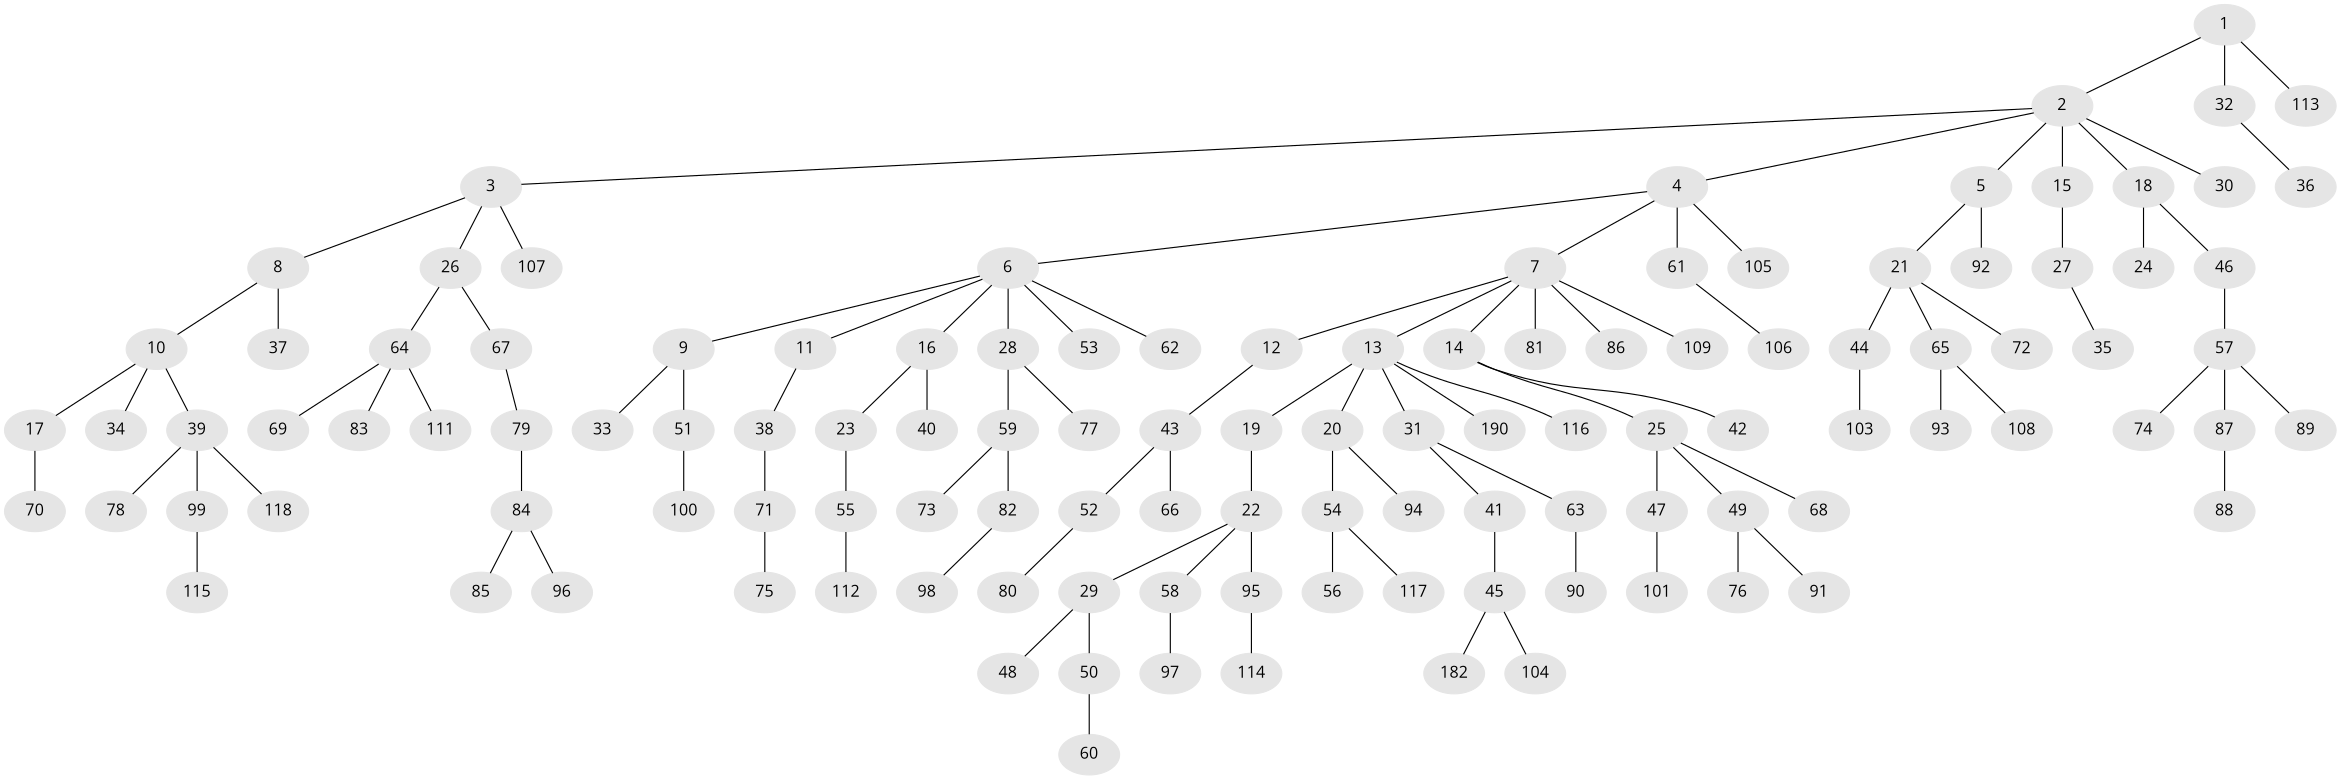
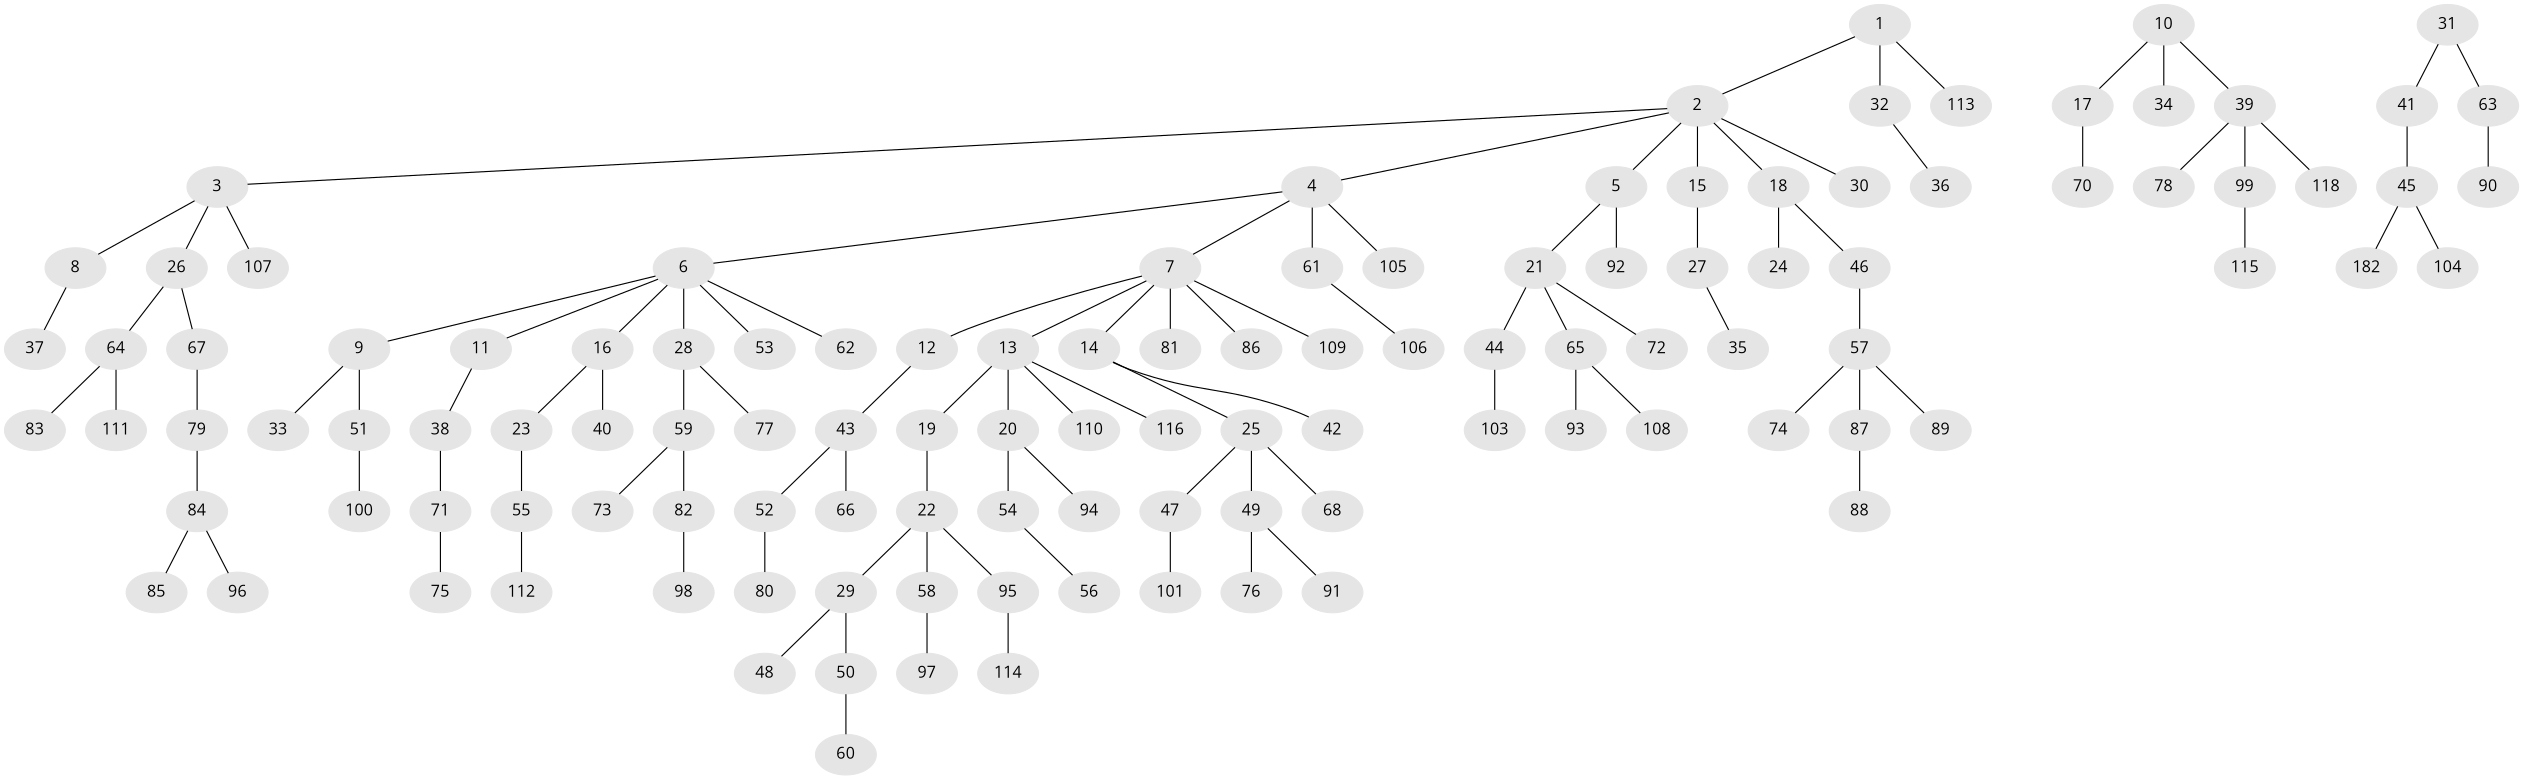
(217, 309) -> none
(1393, 390) -> none
(278, 430) -> none
(1495, 430) -> (1089, 430)
(1414, 592) -> none
